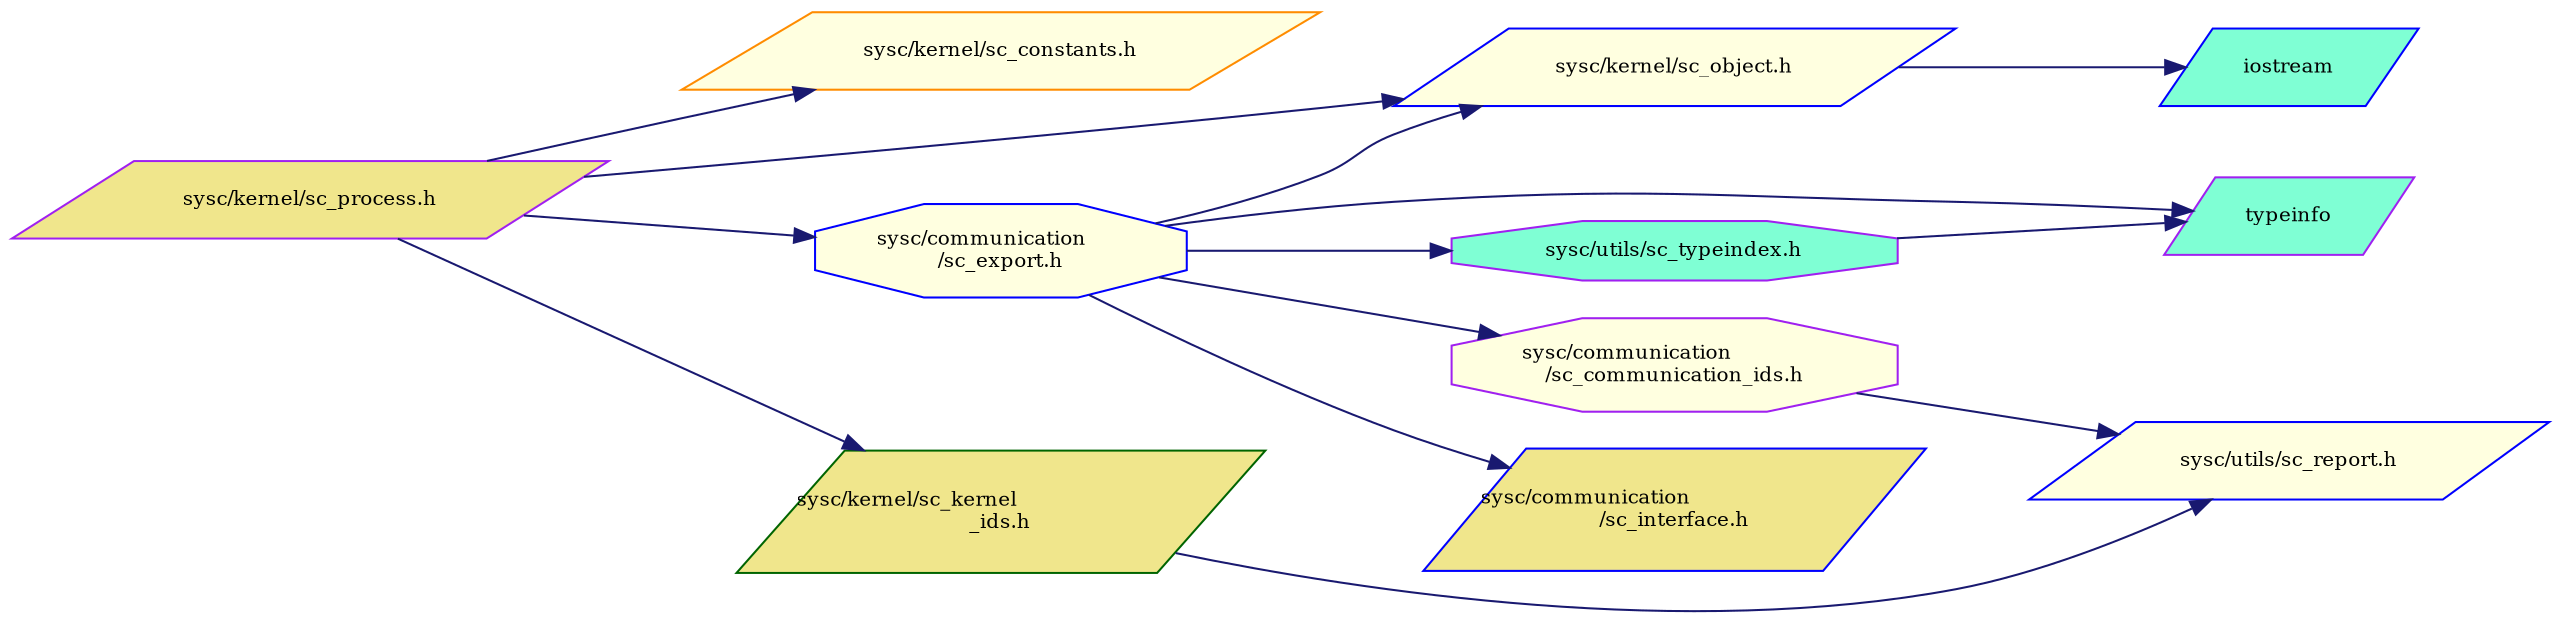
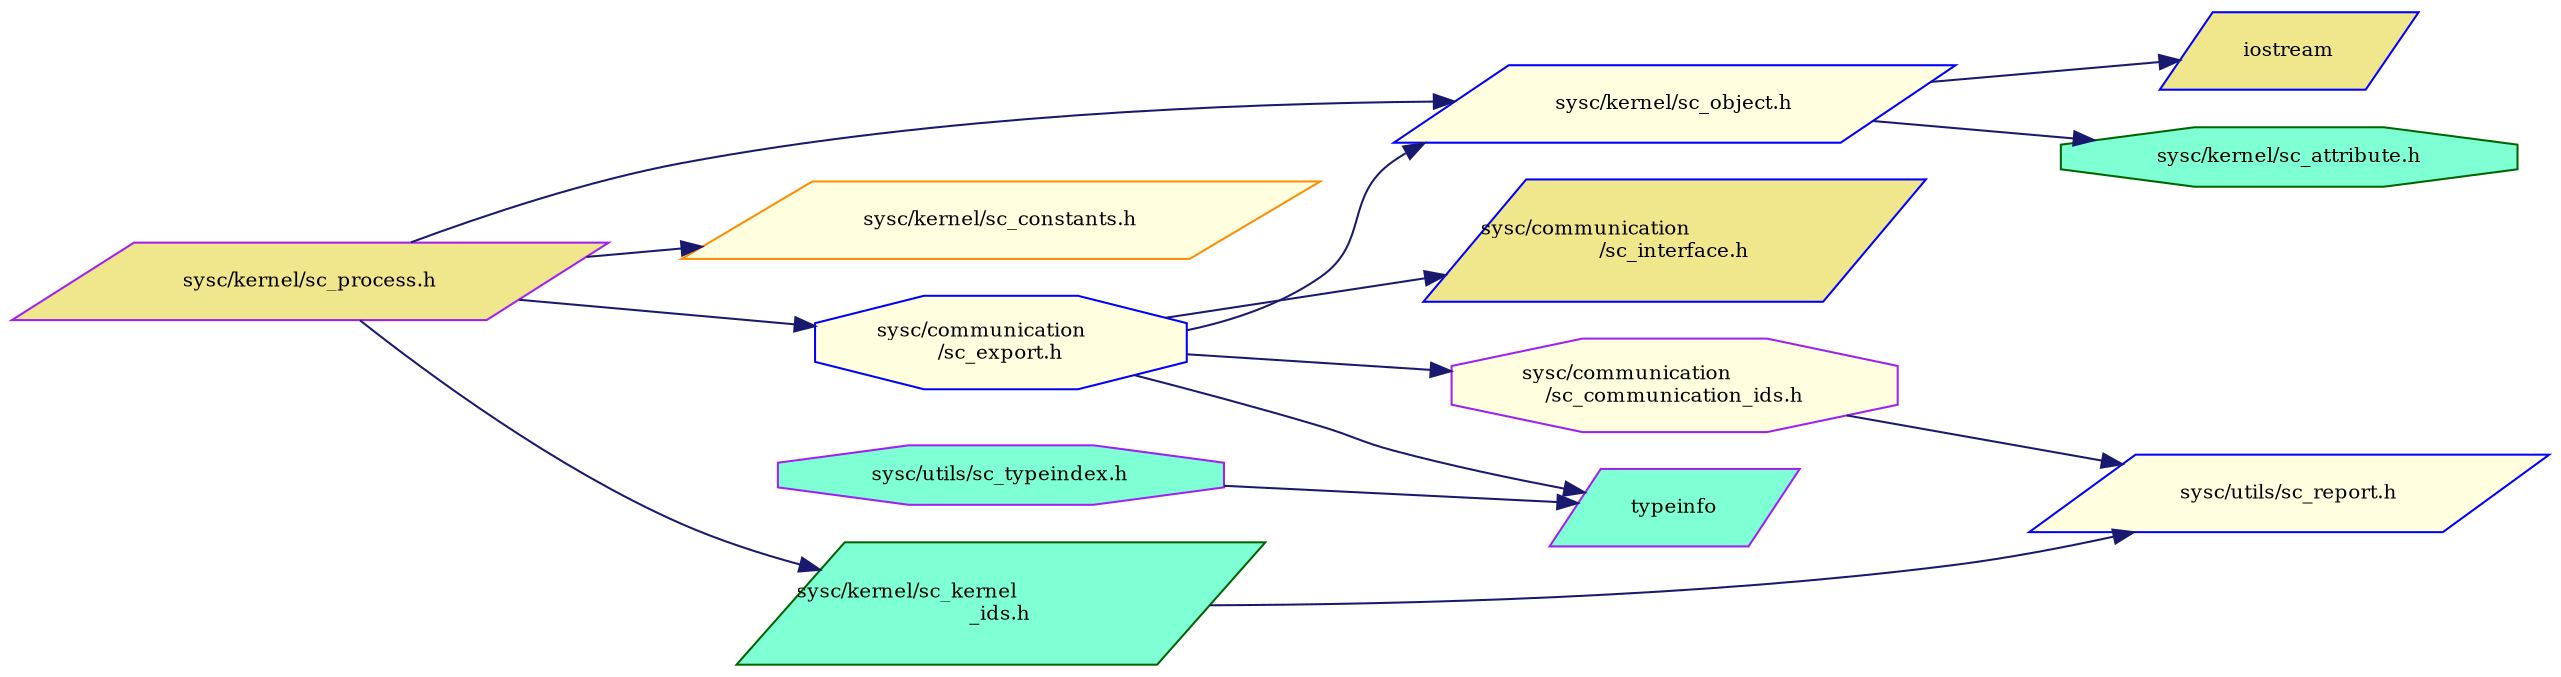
(2289, 67) -> (2289, 51)
none -> (2289, 157)
(1309, 251) -> none
(1001, 512) -> (1001, 604)
